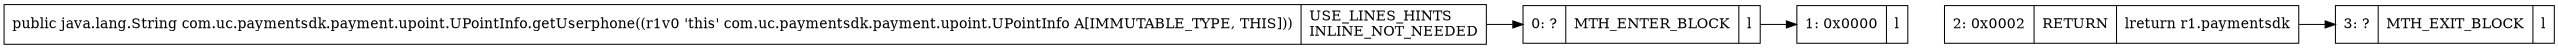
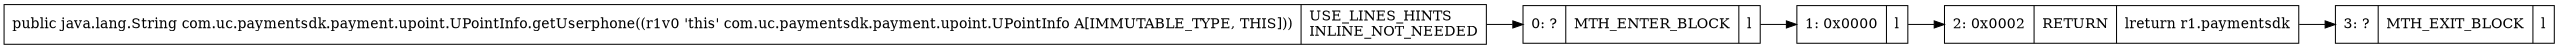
none -> (1921, 24)
